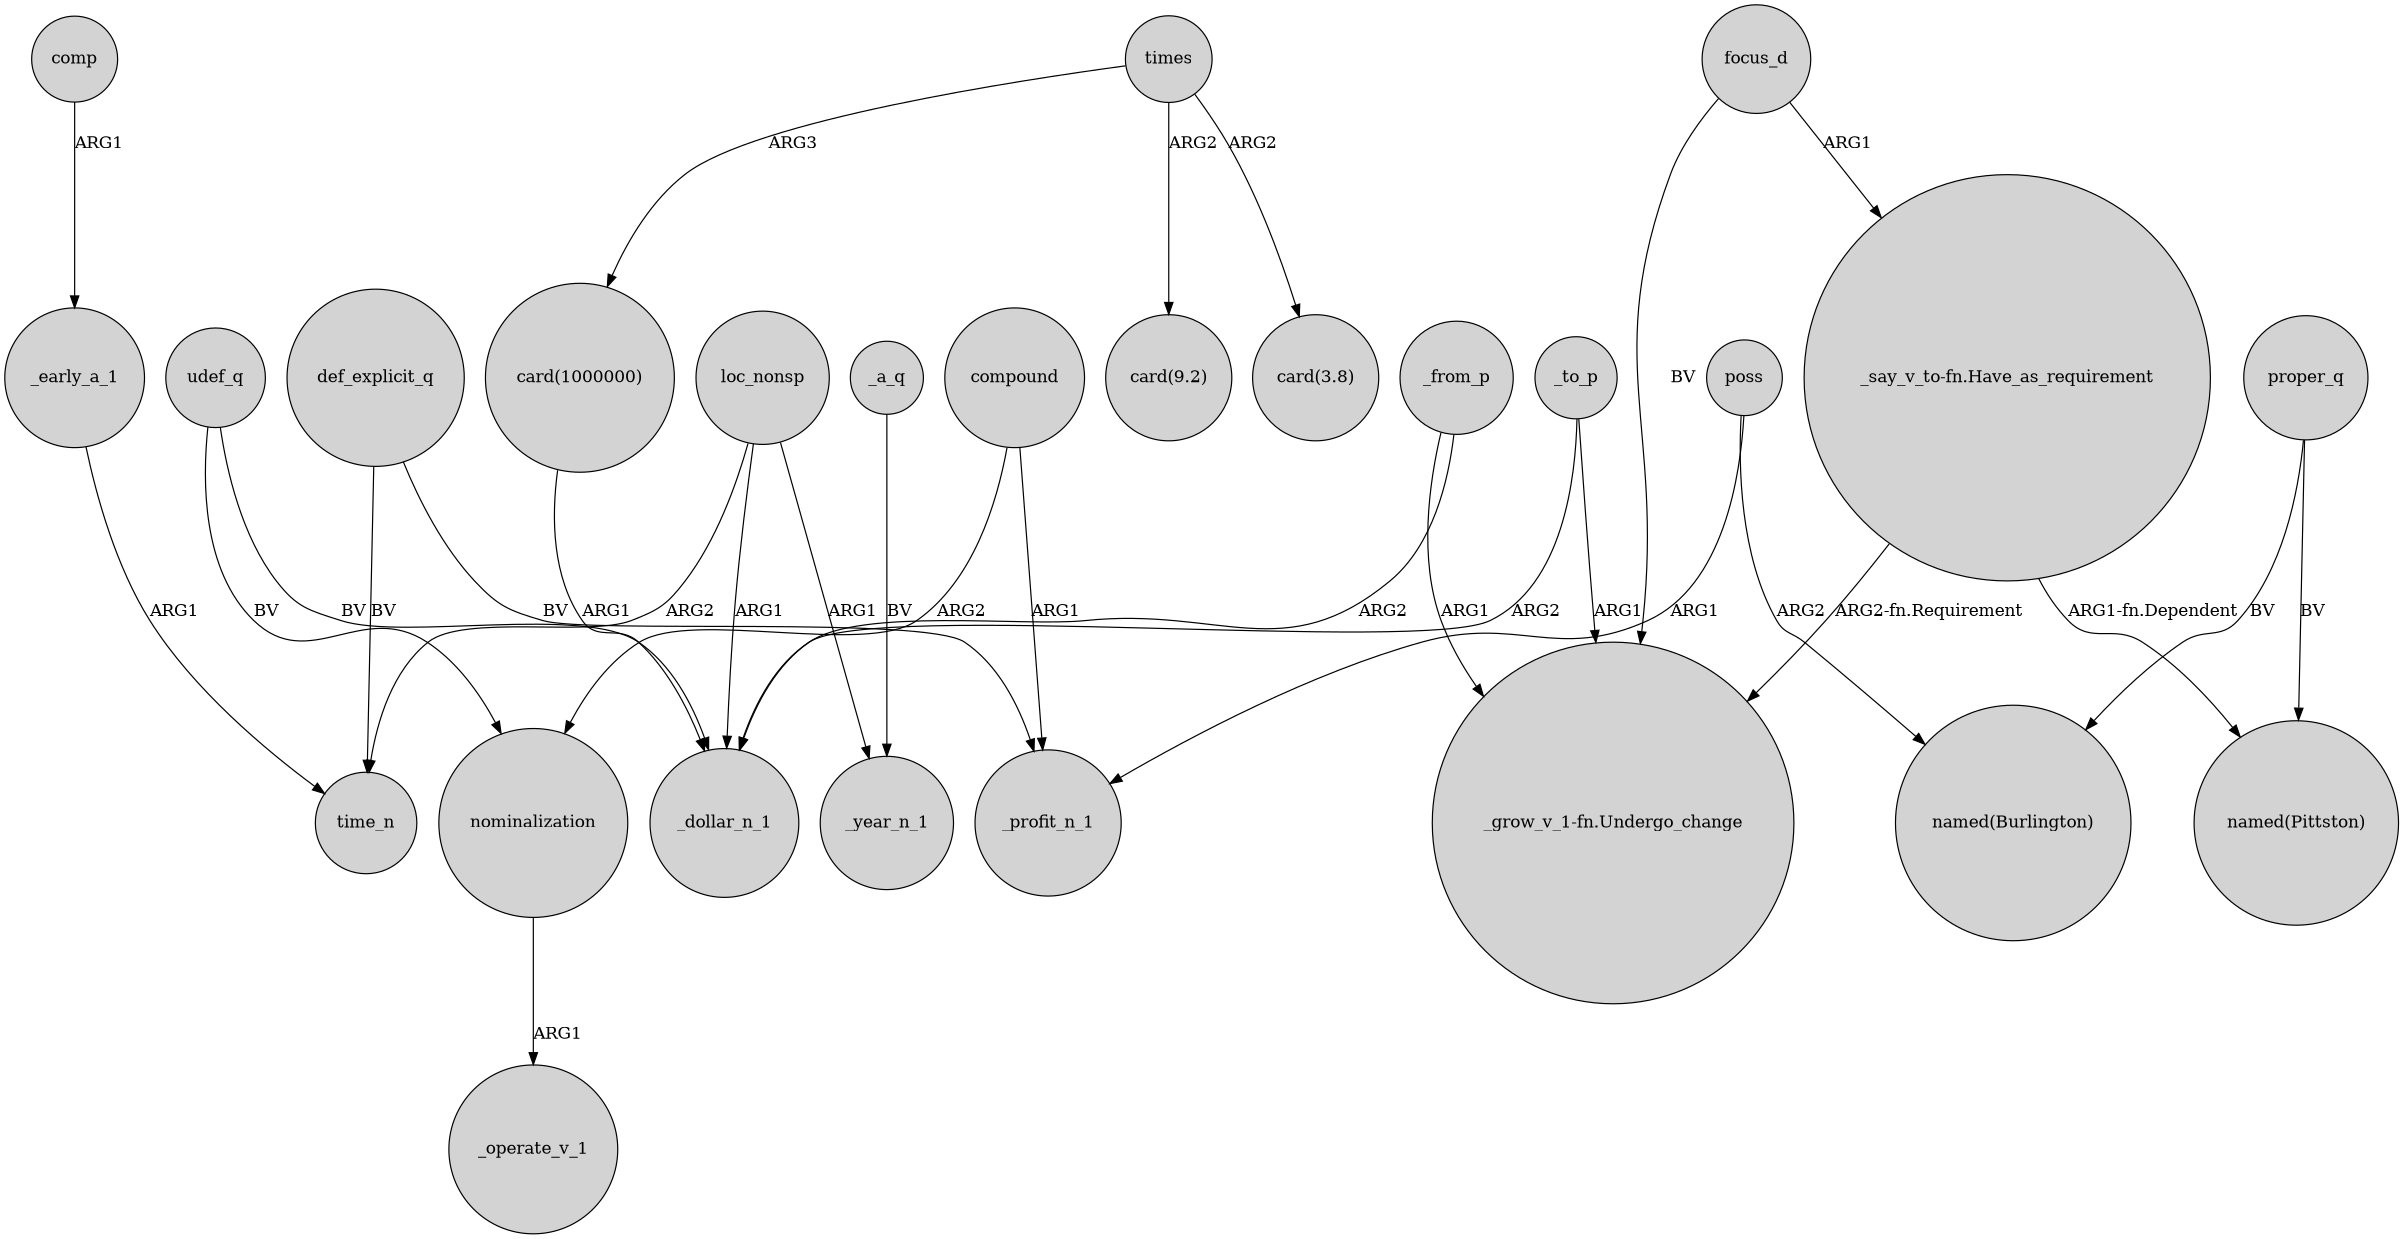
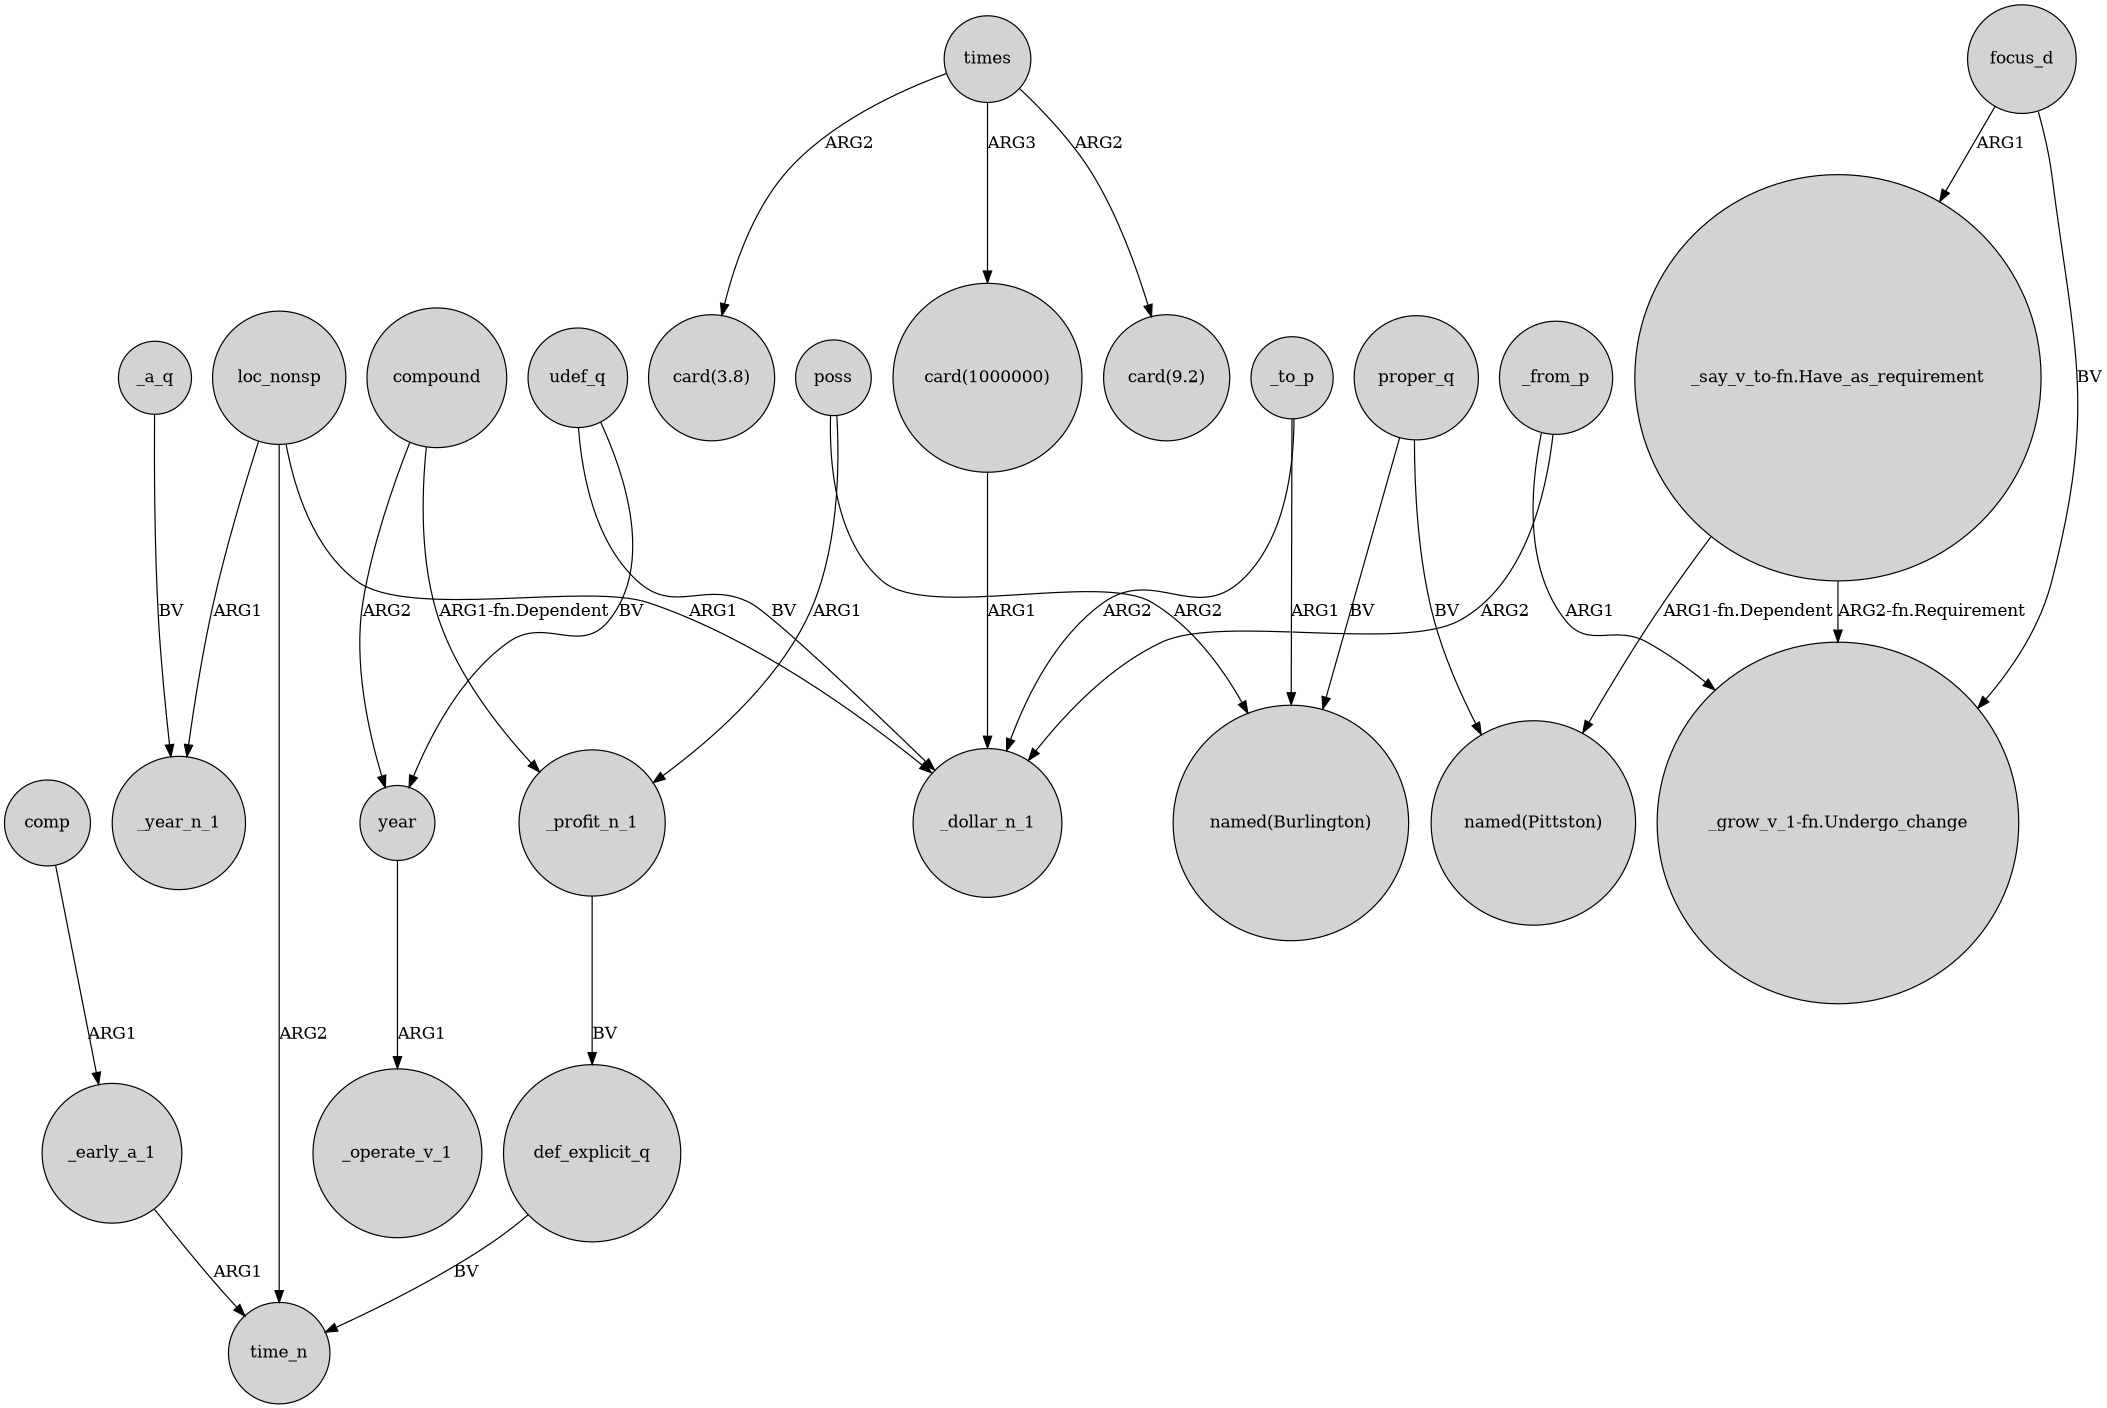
(1586, 525) -> (1292, 556)
(1056, 612) -> (524, 612)
(647, 626) -> (592, 974)
(533, 823) -> (397, 823)
